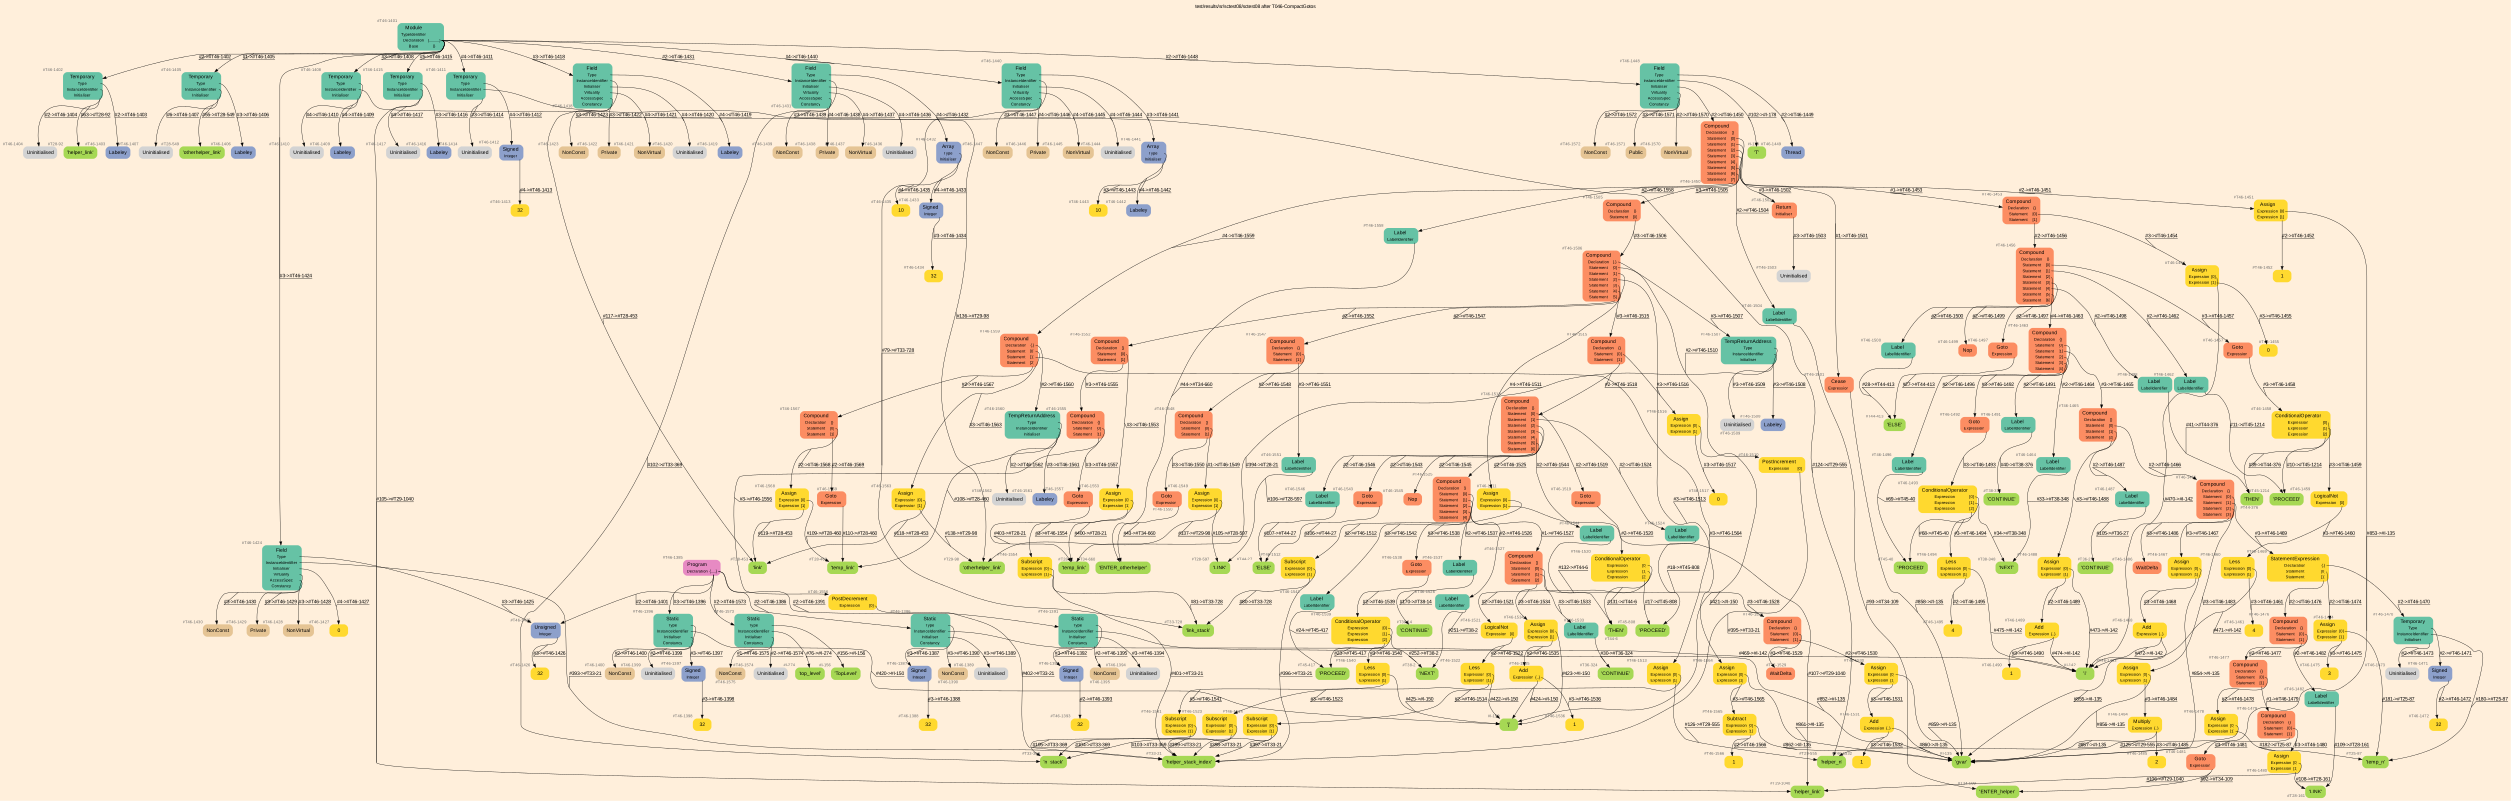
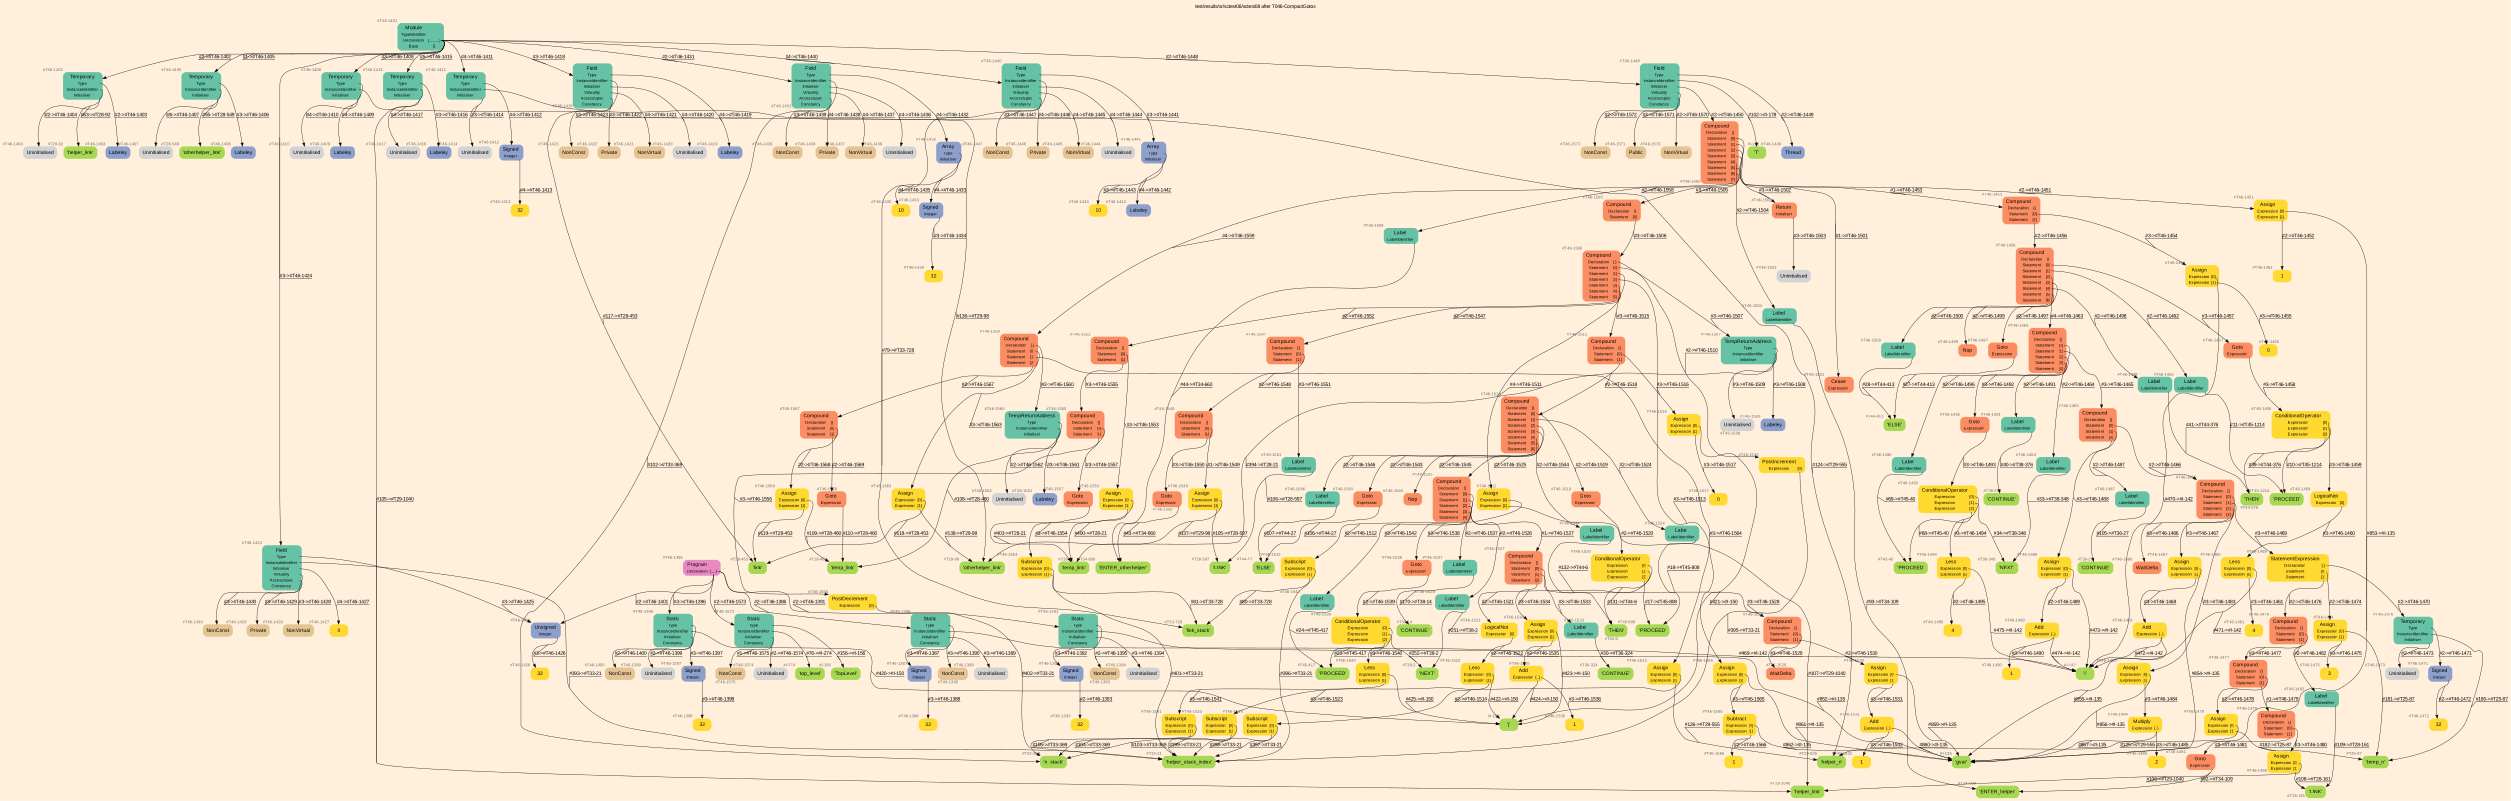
(1887, 582) -> none
